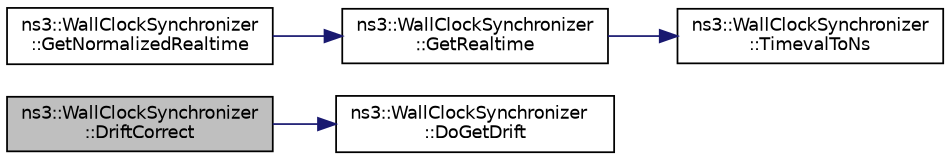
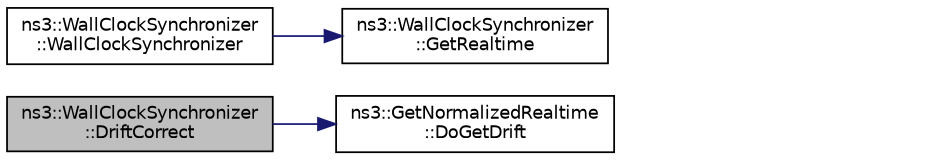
(140, 36) -> (140, 36)
(810, 36) -> none
(475, 124) -> (475, 124)
